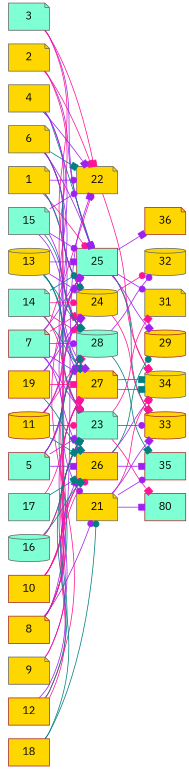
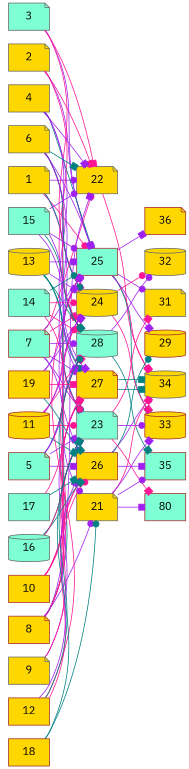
(61, 340) -> none
